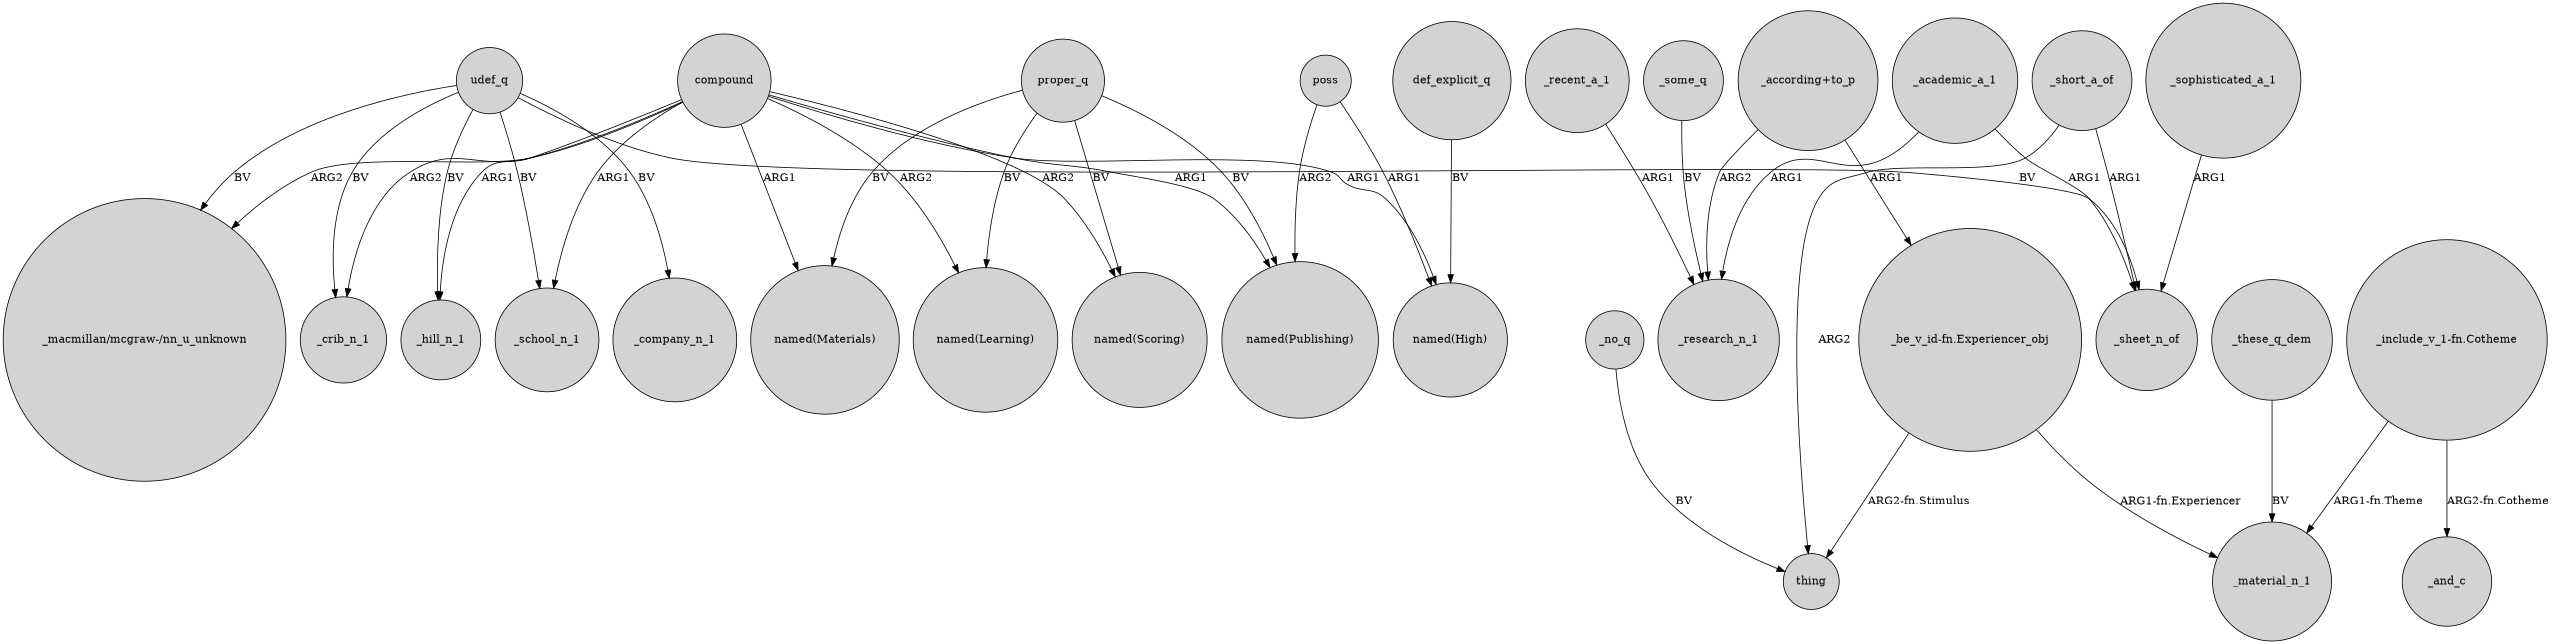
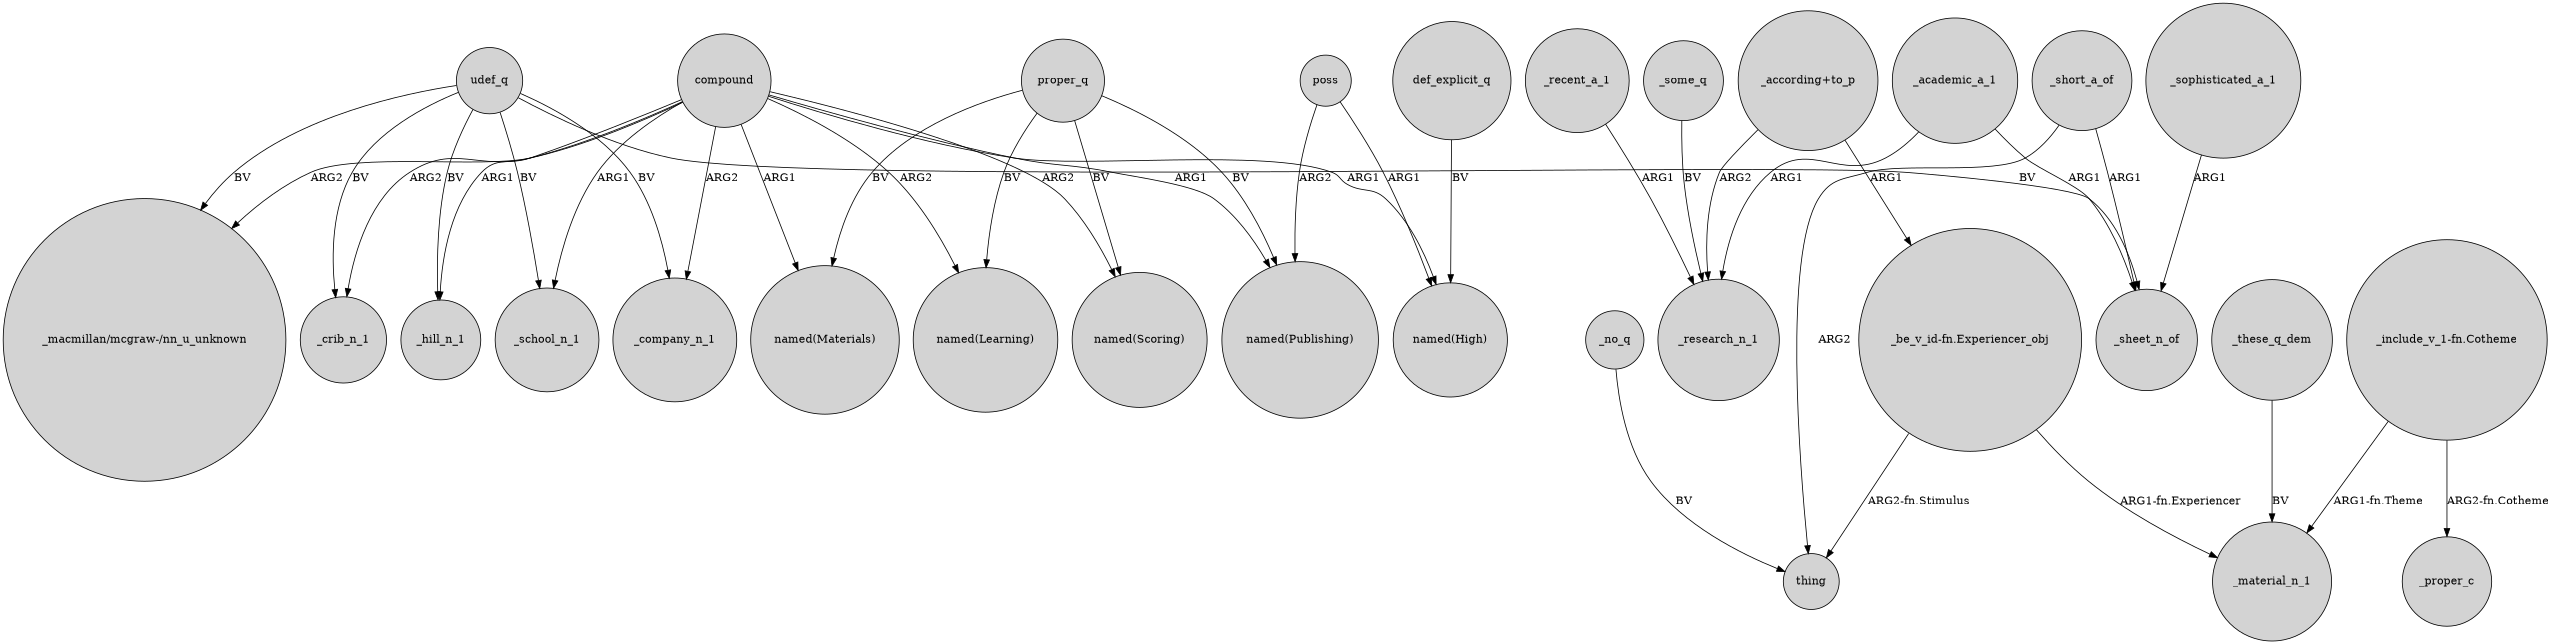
none -> (702, 199)
(2447, 582) -> (2447, 582)
